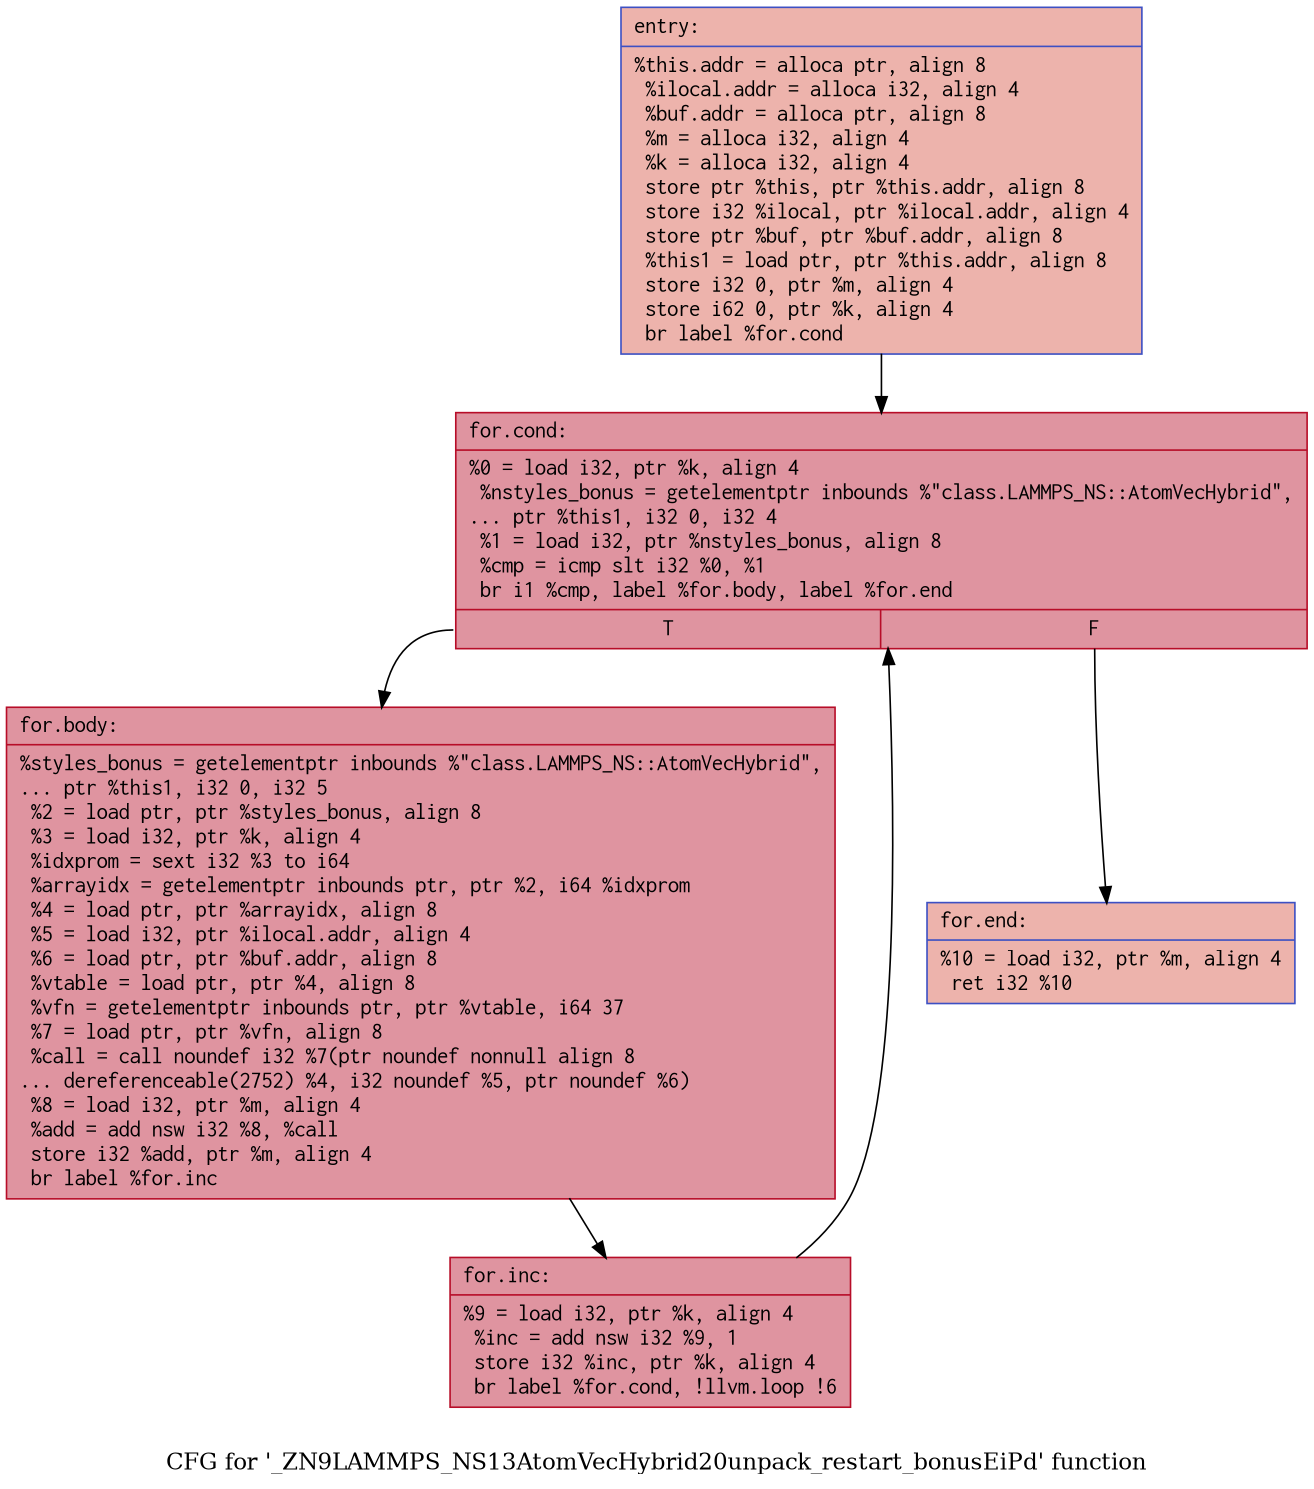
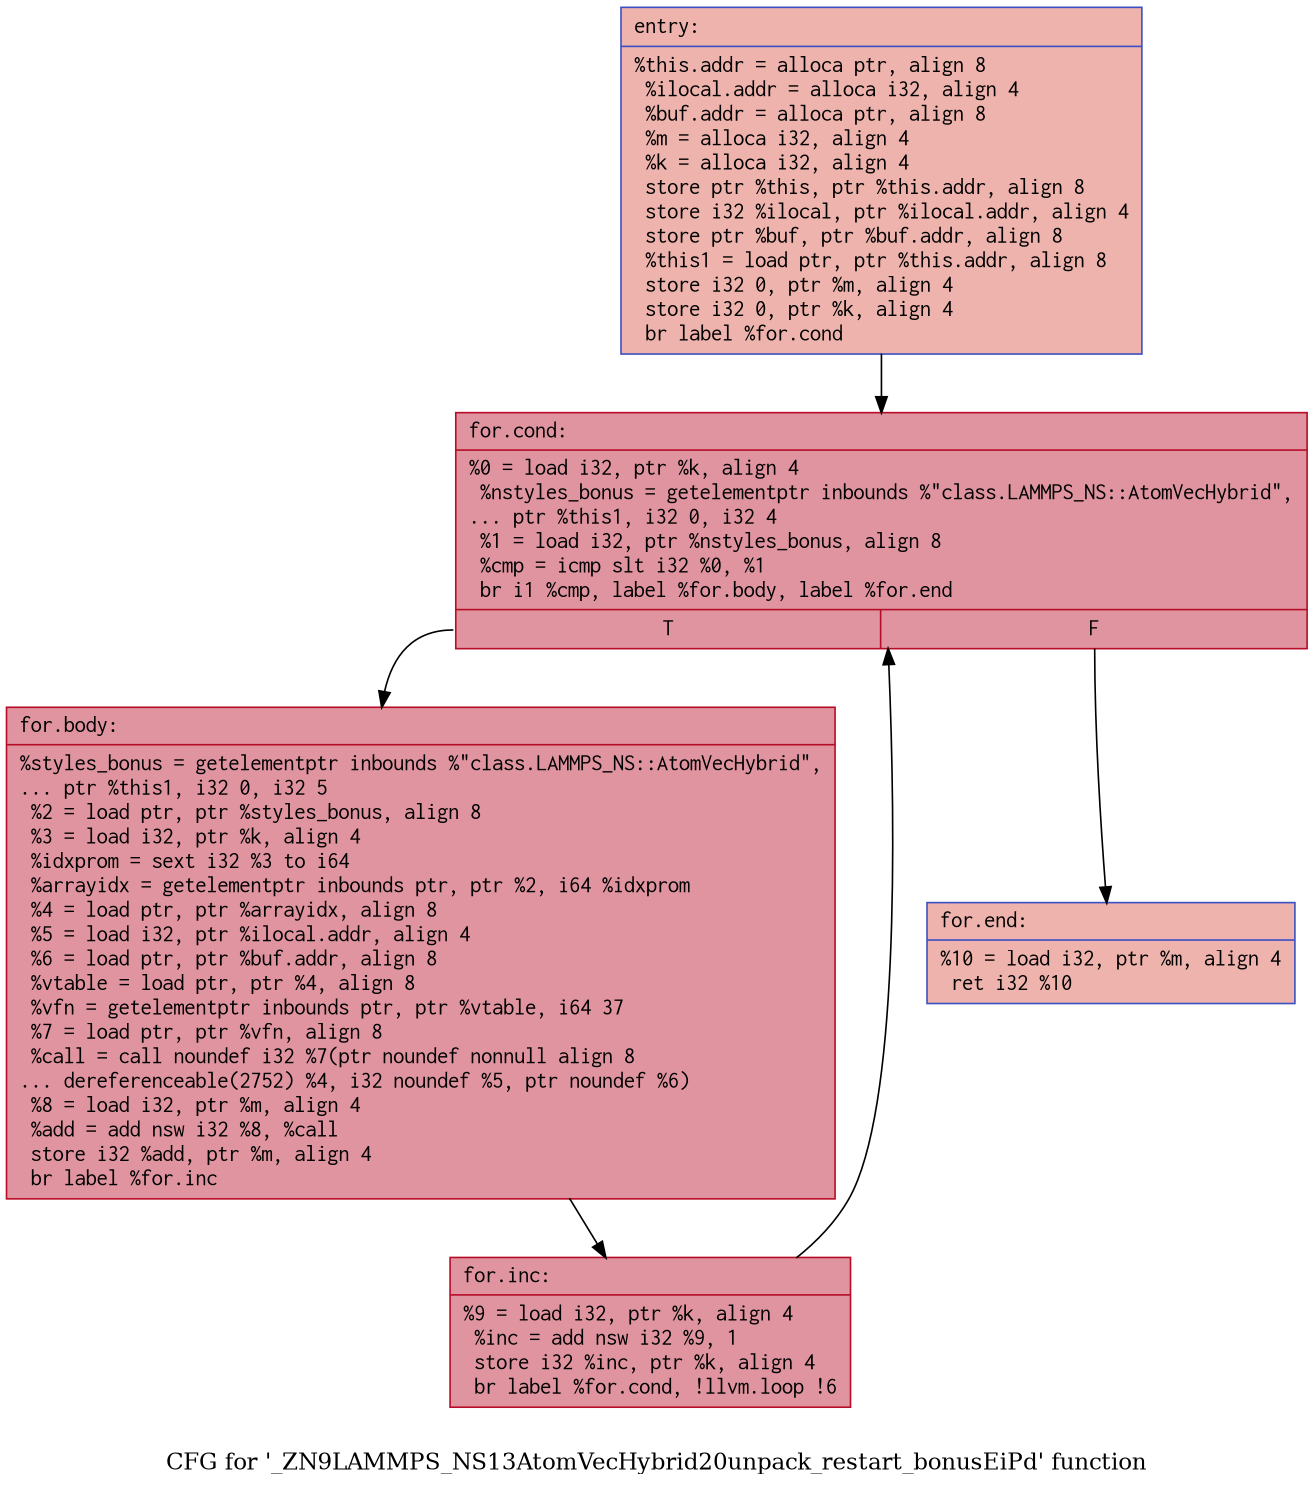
(794, 309) -> (794, 309)
